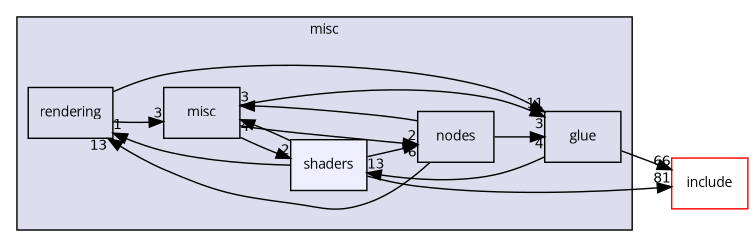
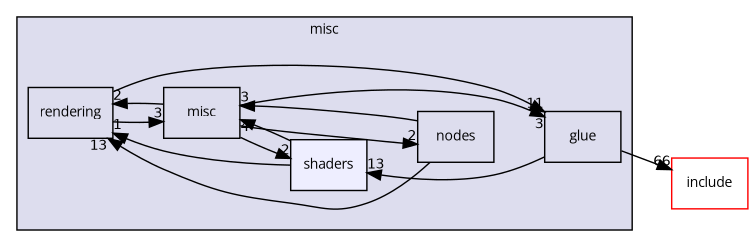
none -> (145, 103)
(512, 137) -> none
(386, 153) -> none
(512, 192) -> none
